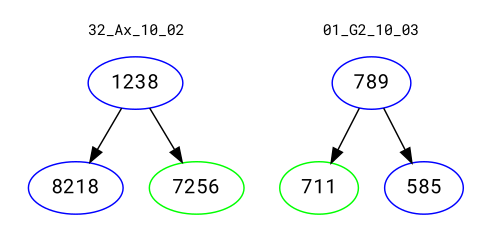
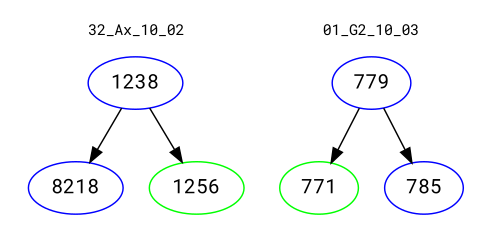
(372, 83) -> (372, 83)
(197, 188) -> (197, 188)
(319, 188) -> (319, 188)
(424, 188) -> (424, 188)
